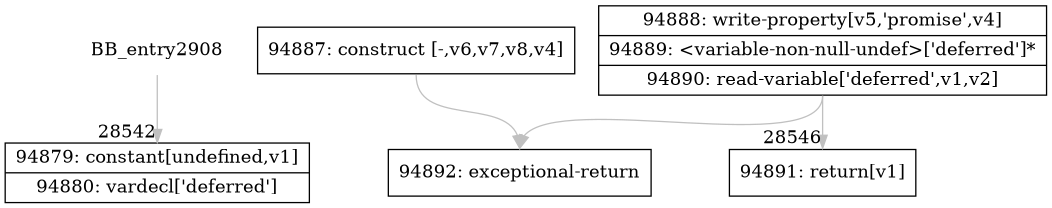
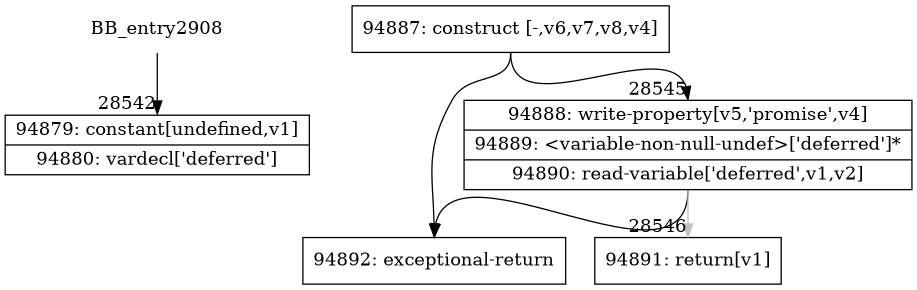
none -> (593, 78)
(157, 102) -> (157, 77)
(461, 111) -> (442, 121)
(677, 122) -> (567, 215)
